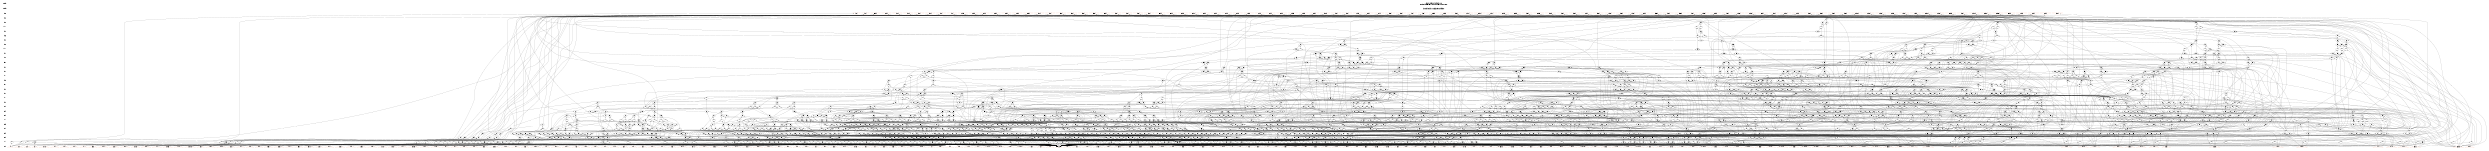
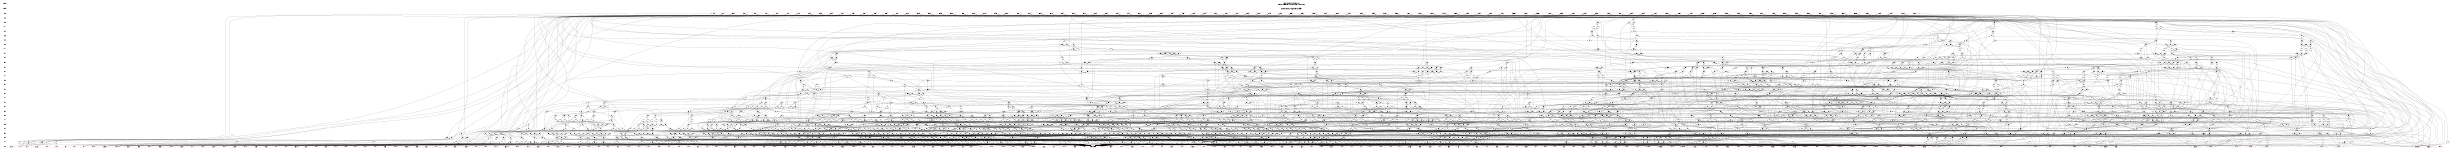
(1145, 129) -> none
